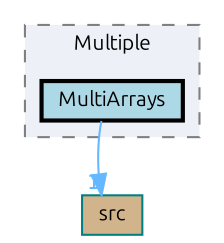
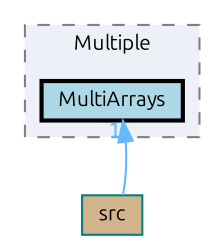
(98, 150) -> (126, 169)
